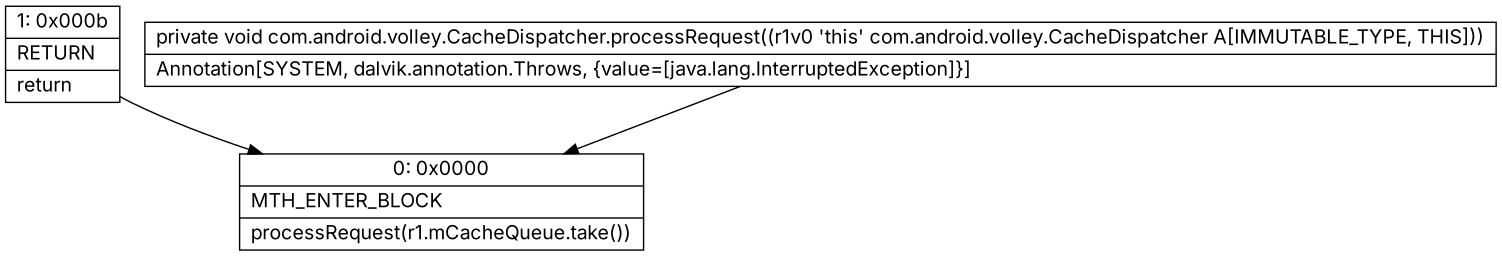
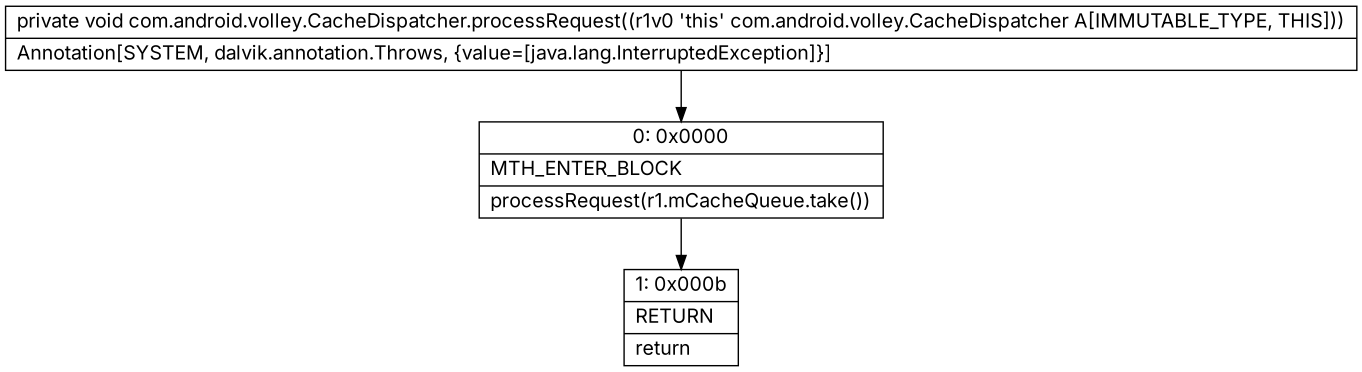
(183, 126) -> (681, 237)
